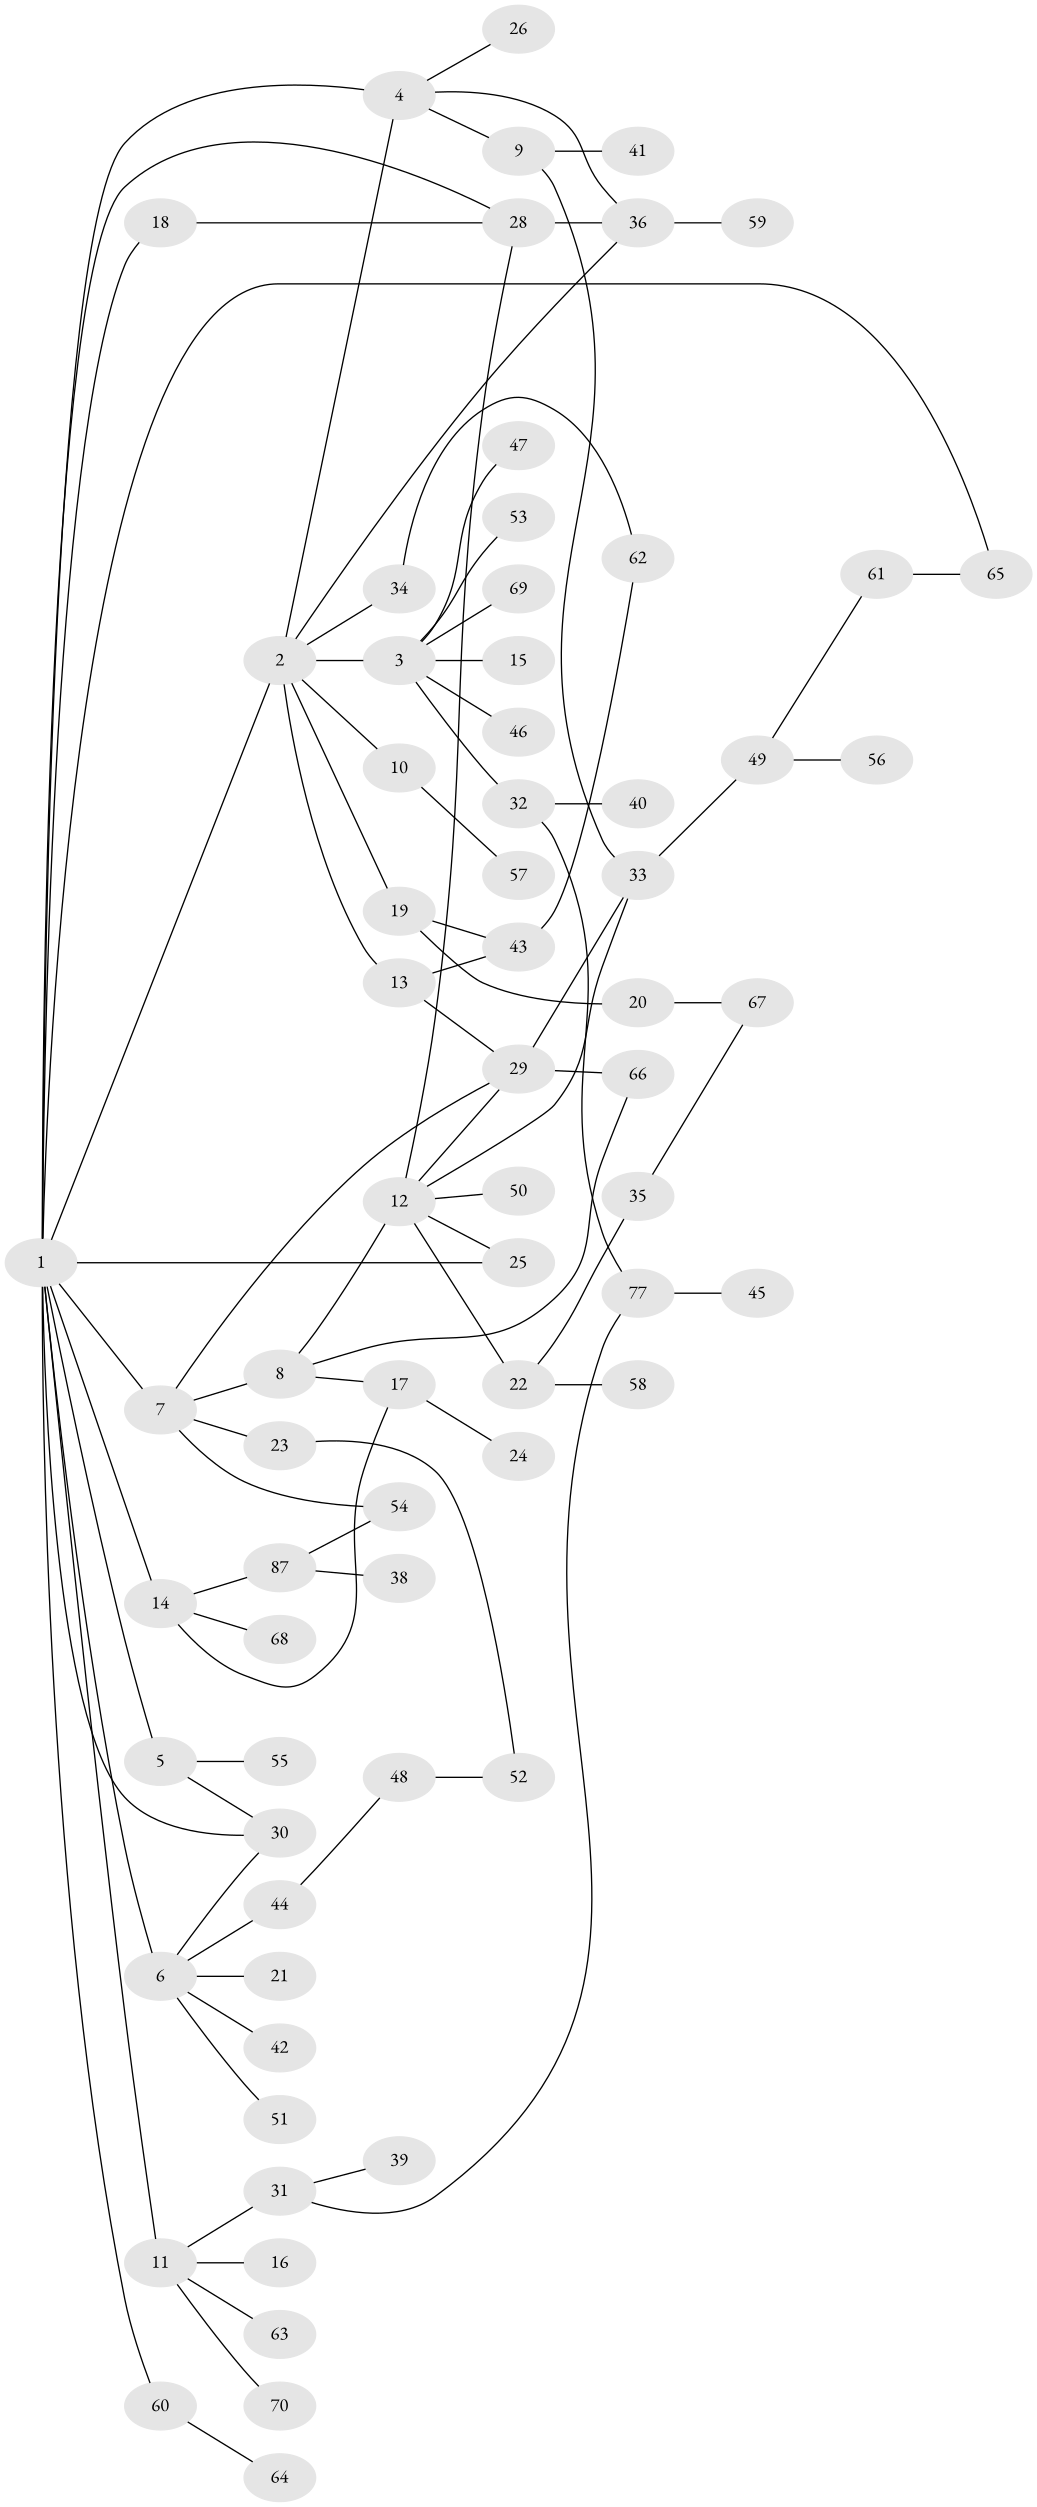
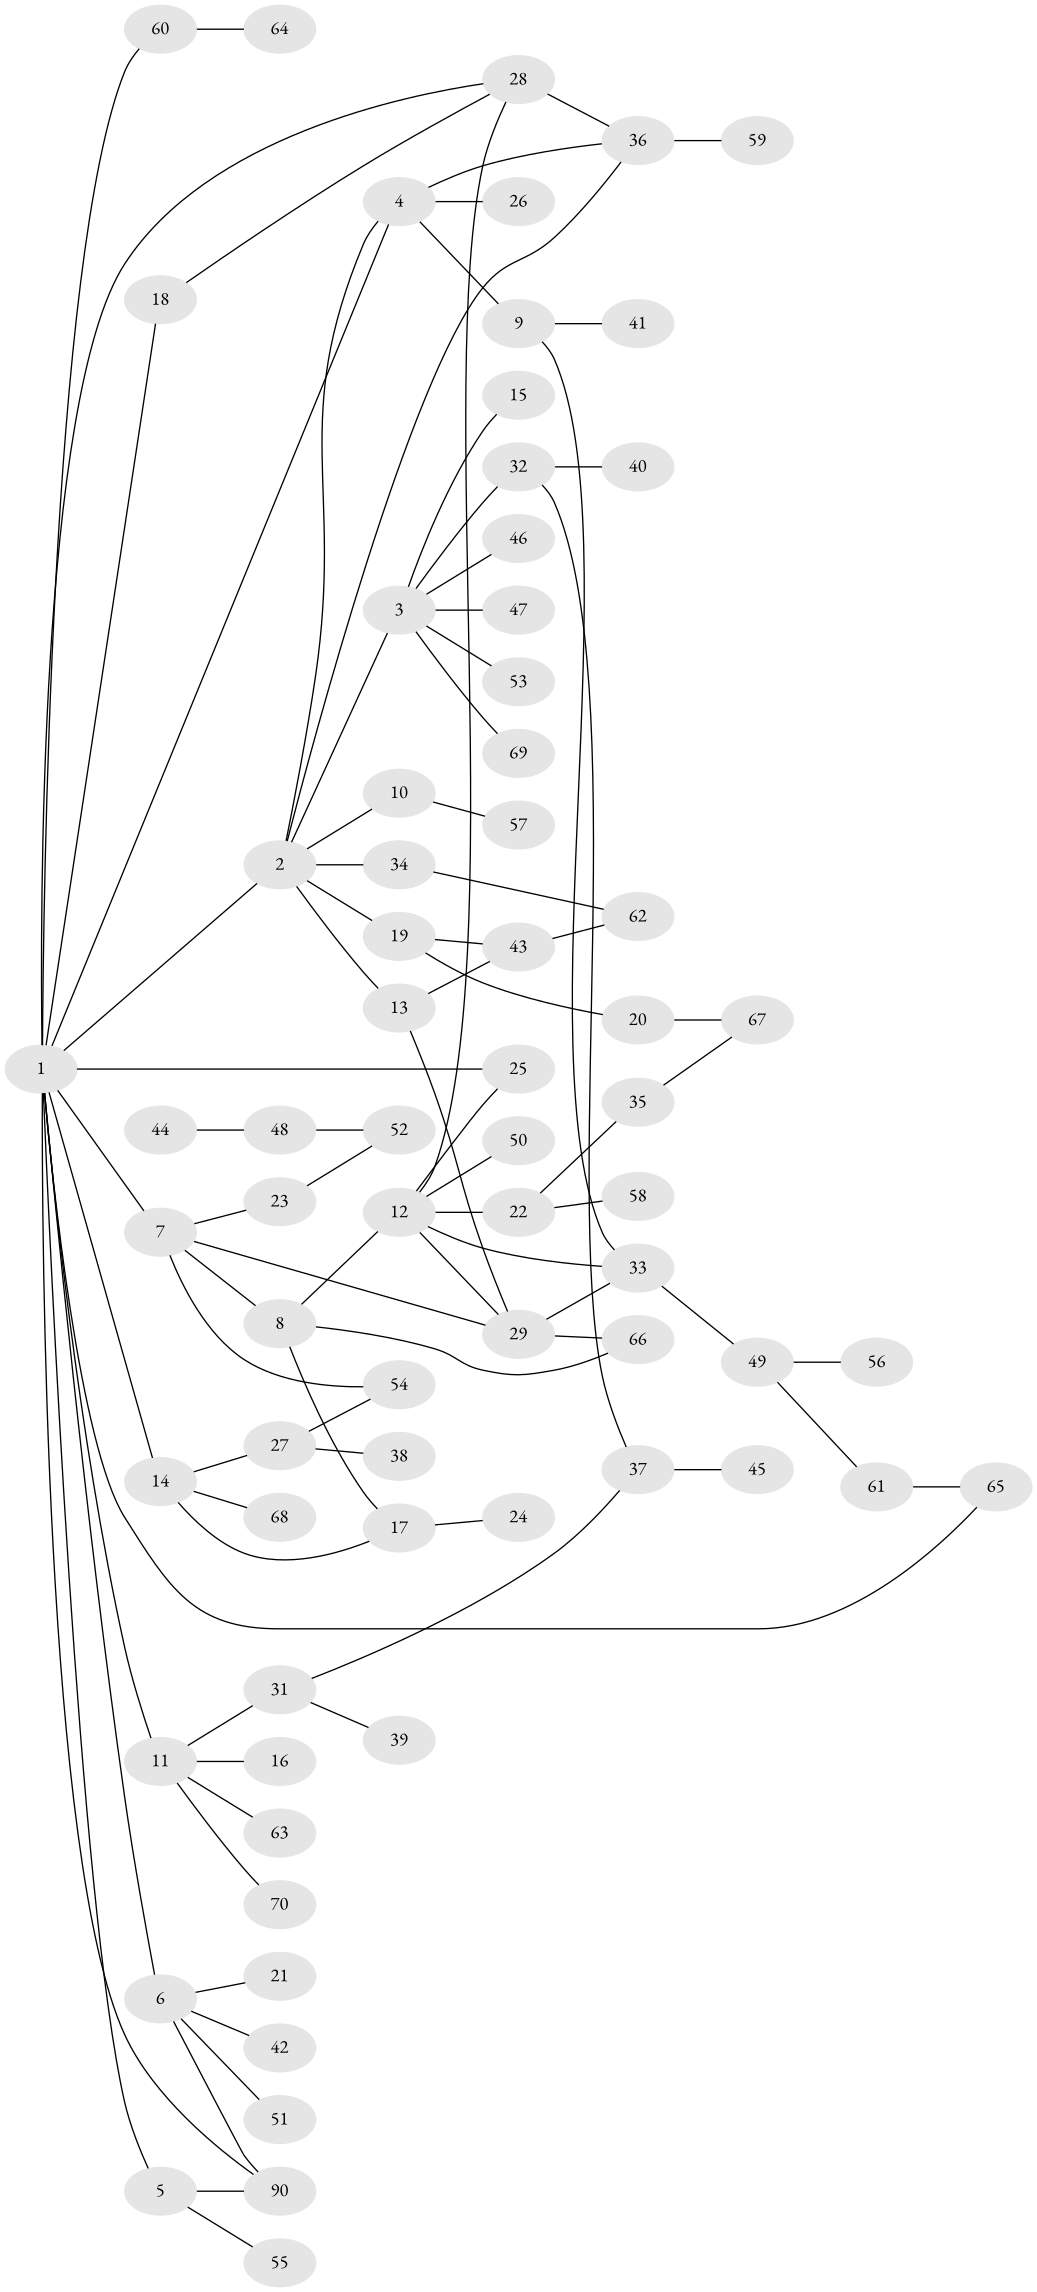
(638, 1293) -> (638, 1470)
(280, 1568) -> (280, 1446)
(280, 1833) -> (280, 2191)
(220, 1940) -> none
